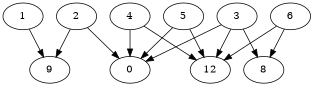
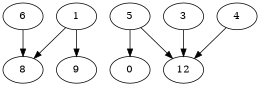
(77, 16) -> none
(130, 39) -> none
(248, 39) -> (53, 40)
(255, 40) -> none
(187, 41) -> none
